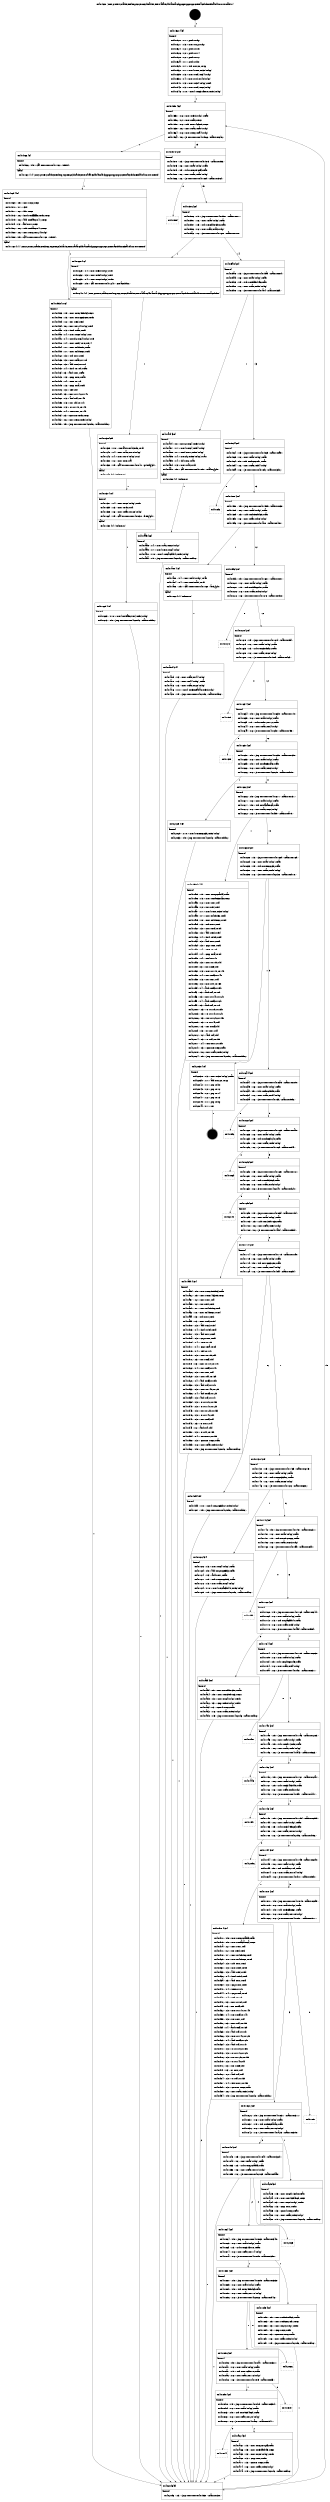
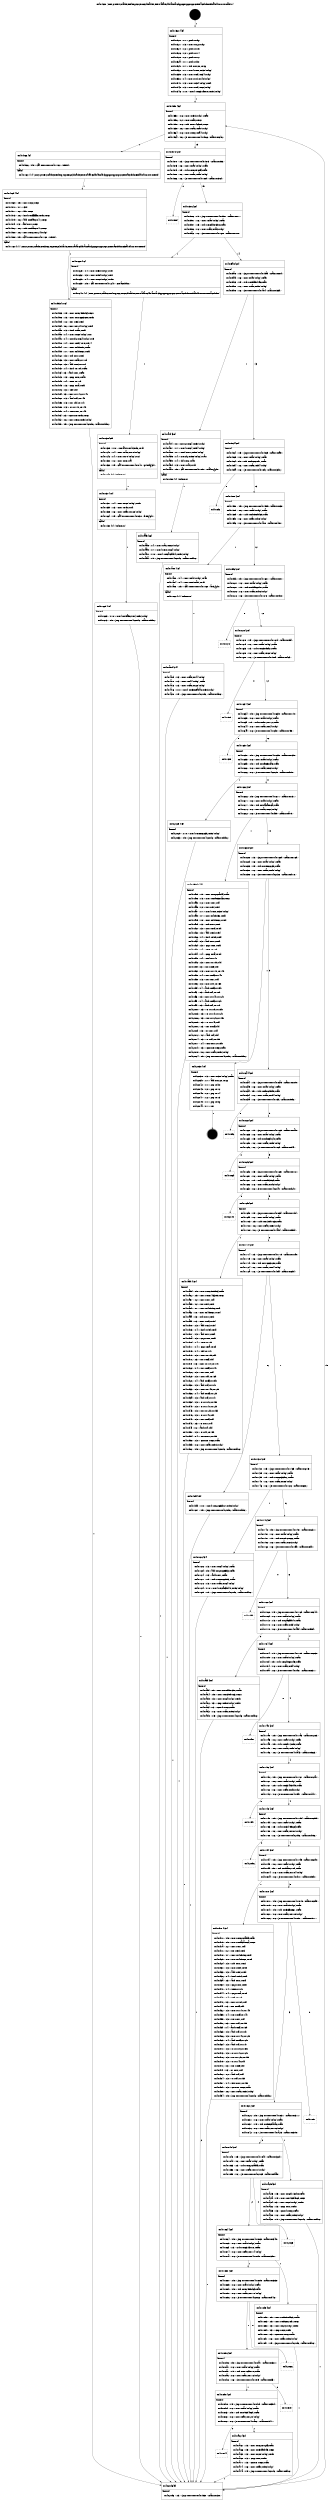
(249, 1781) -> none
(213, 2327) -> (319, 2392)
